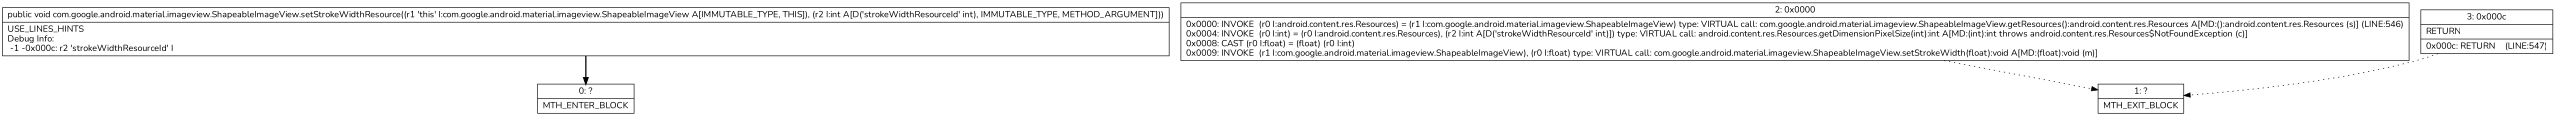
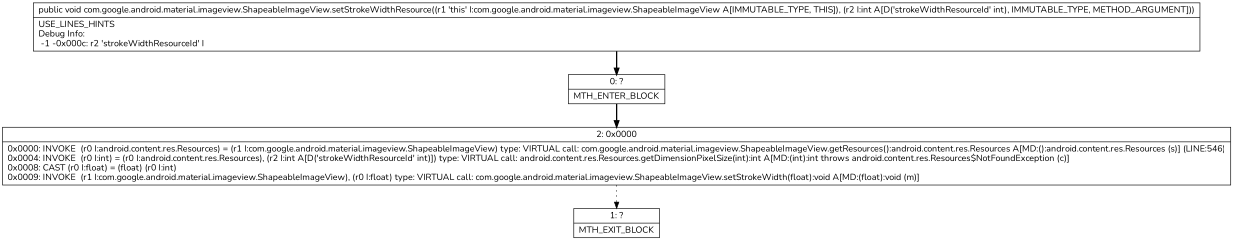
(2487, 32) -> none
none -> (617, 112)
